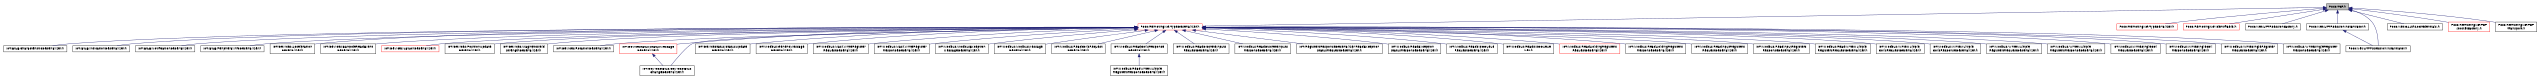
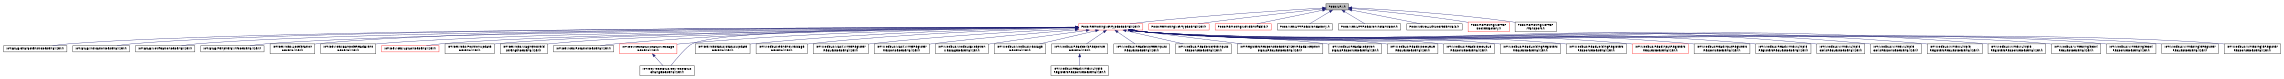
(2338, 7) -> (1337, 7)
(1078, 49) -> none
(1528, 49) -> (1469, 49)
(1590, 49) -> (1530, 49)
(1720, 49) -> (1660, 49)
(2378, 49) -> none
